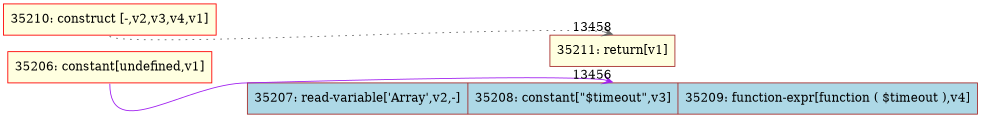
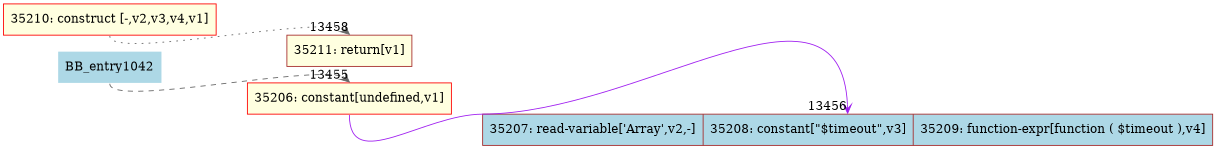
none -> (110, 67)
